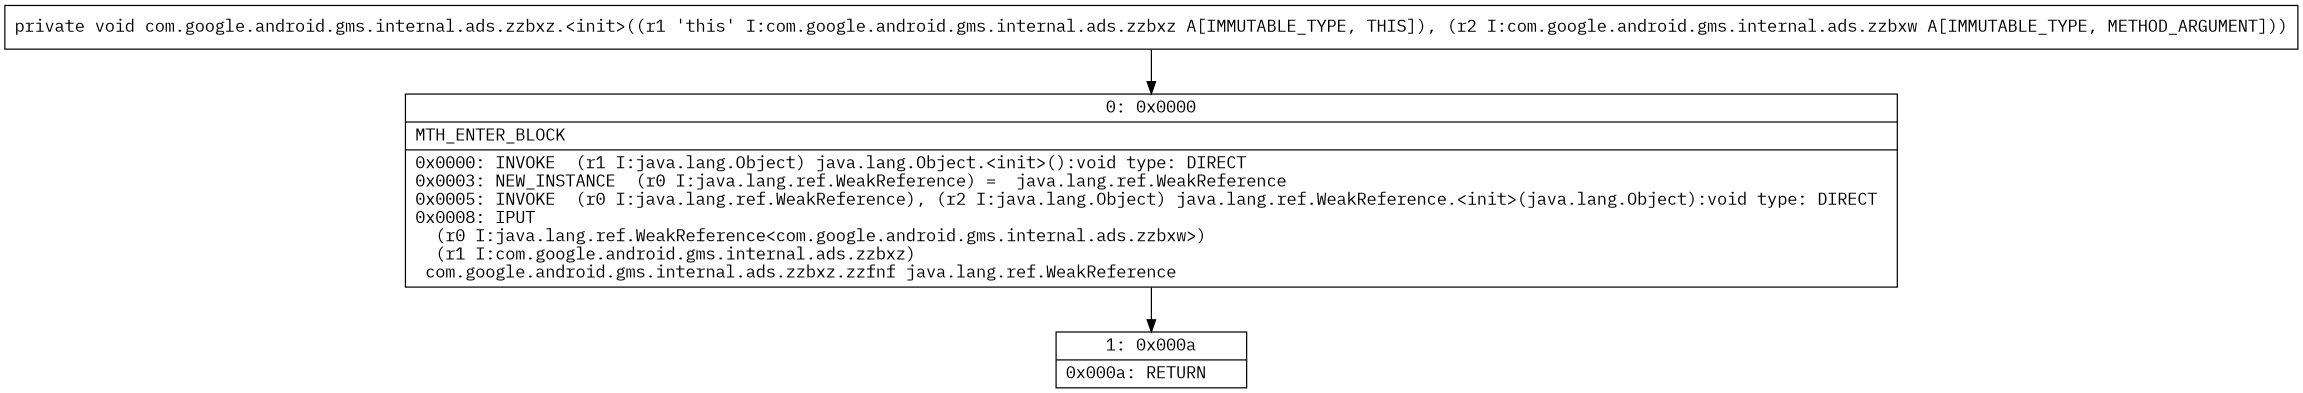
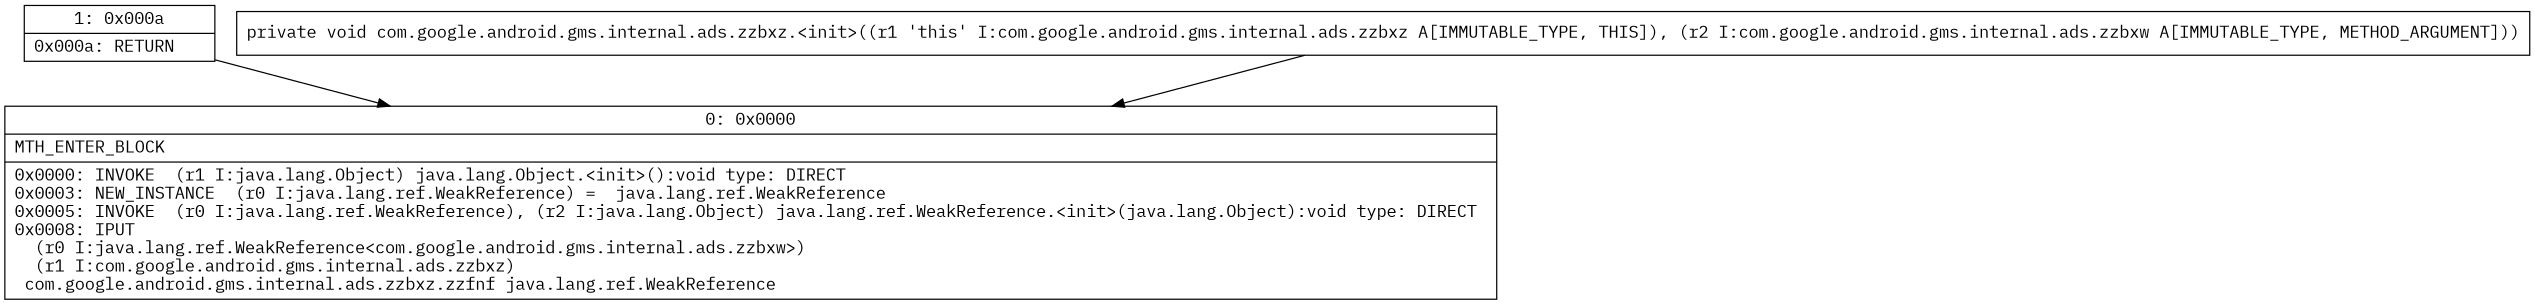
(1151, 304) -> (297, 81)
